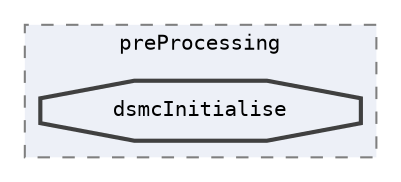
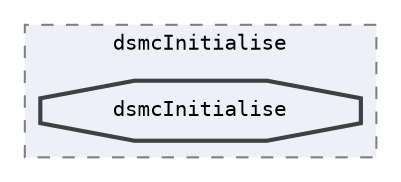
(201, 44) -> (201, 44)
